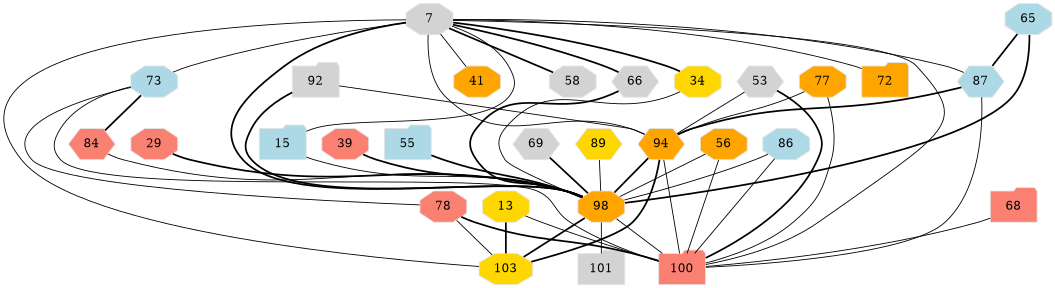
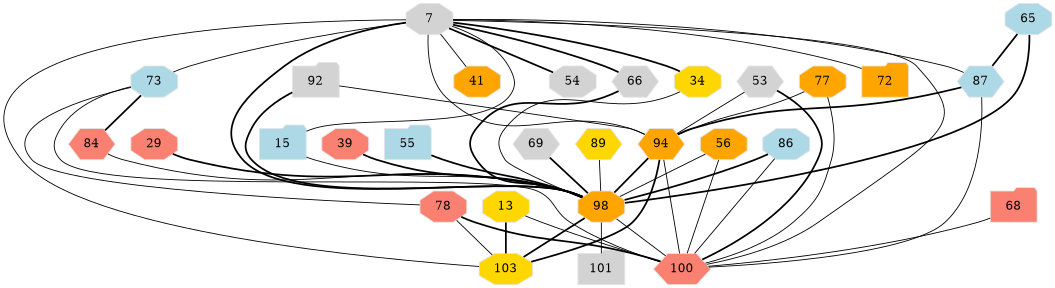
(573, 82) -> (573, 82)
(697, 179) -> (697, 179)
(682, 269) -> (682, 269)
